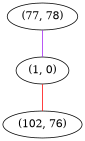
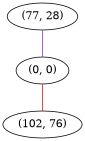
(42, 16) -> (42, 16)
(42, 70) -> (42, 70)
